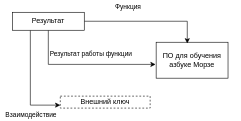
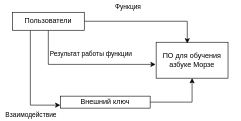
(48, 21) -> (48, 21)
(105, 102) -> (105, 102)
none -> (151, 102)
